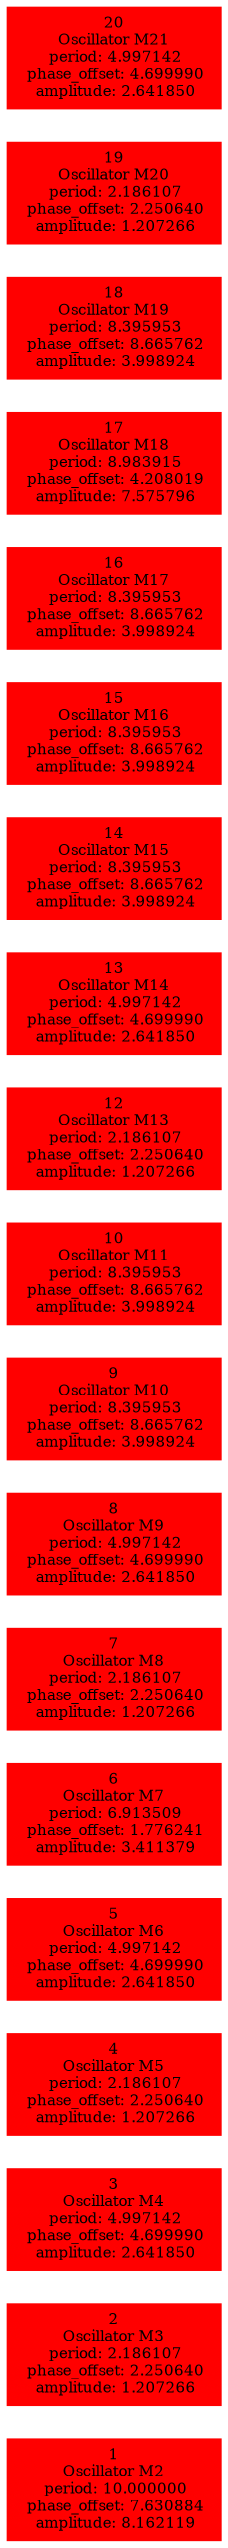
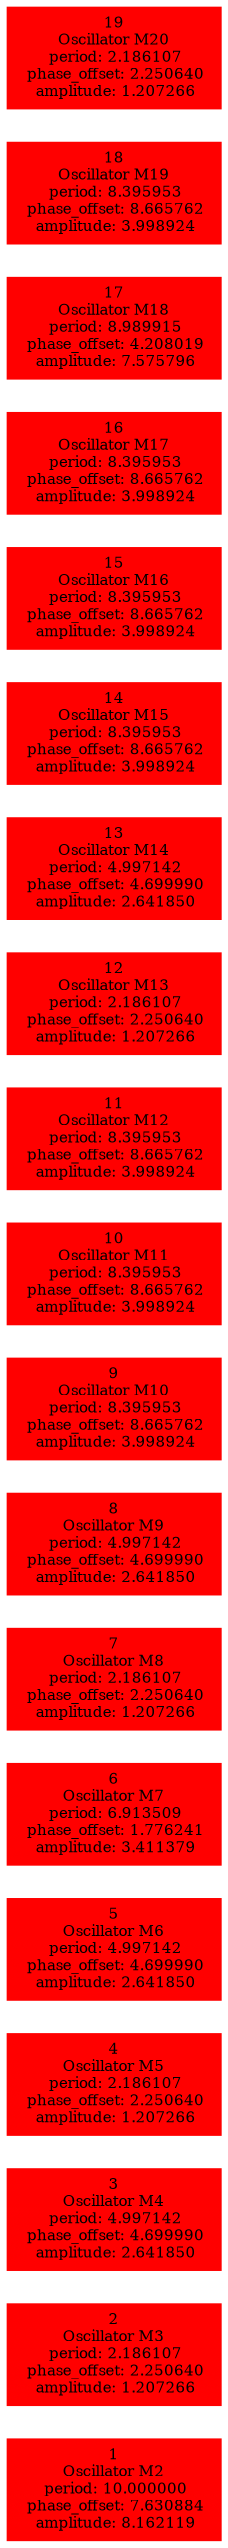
(114, 58) -> none
(114, 462) -> (114, 327)
none -> (114, 1139)
